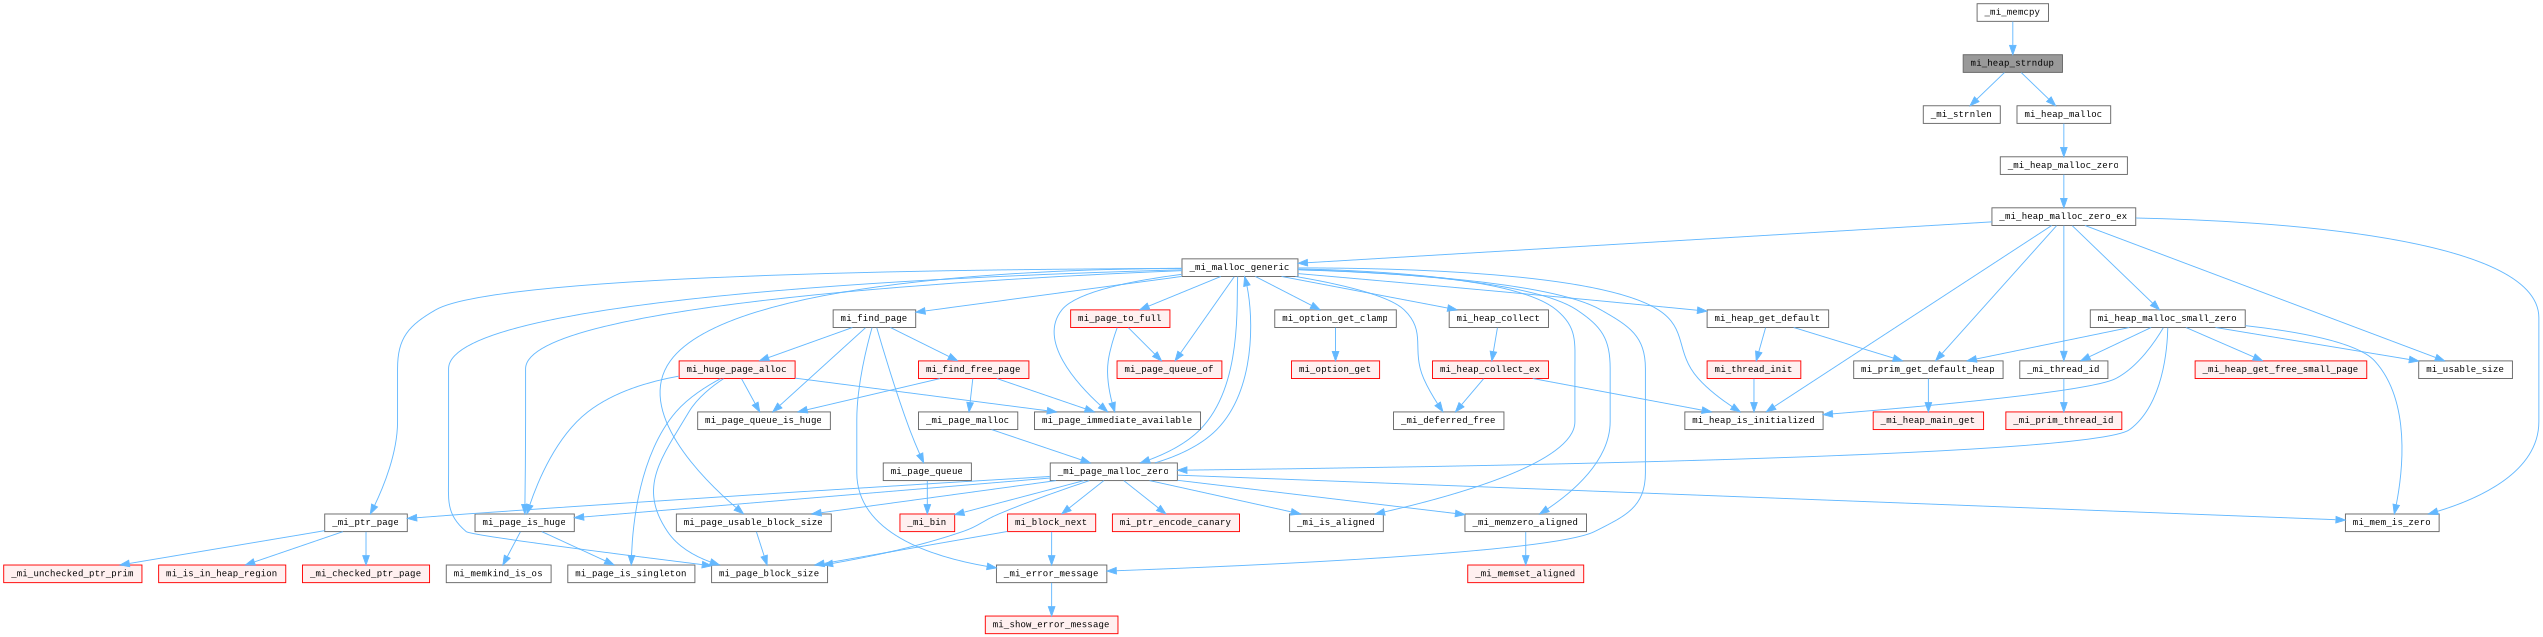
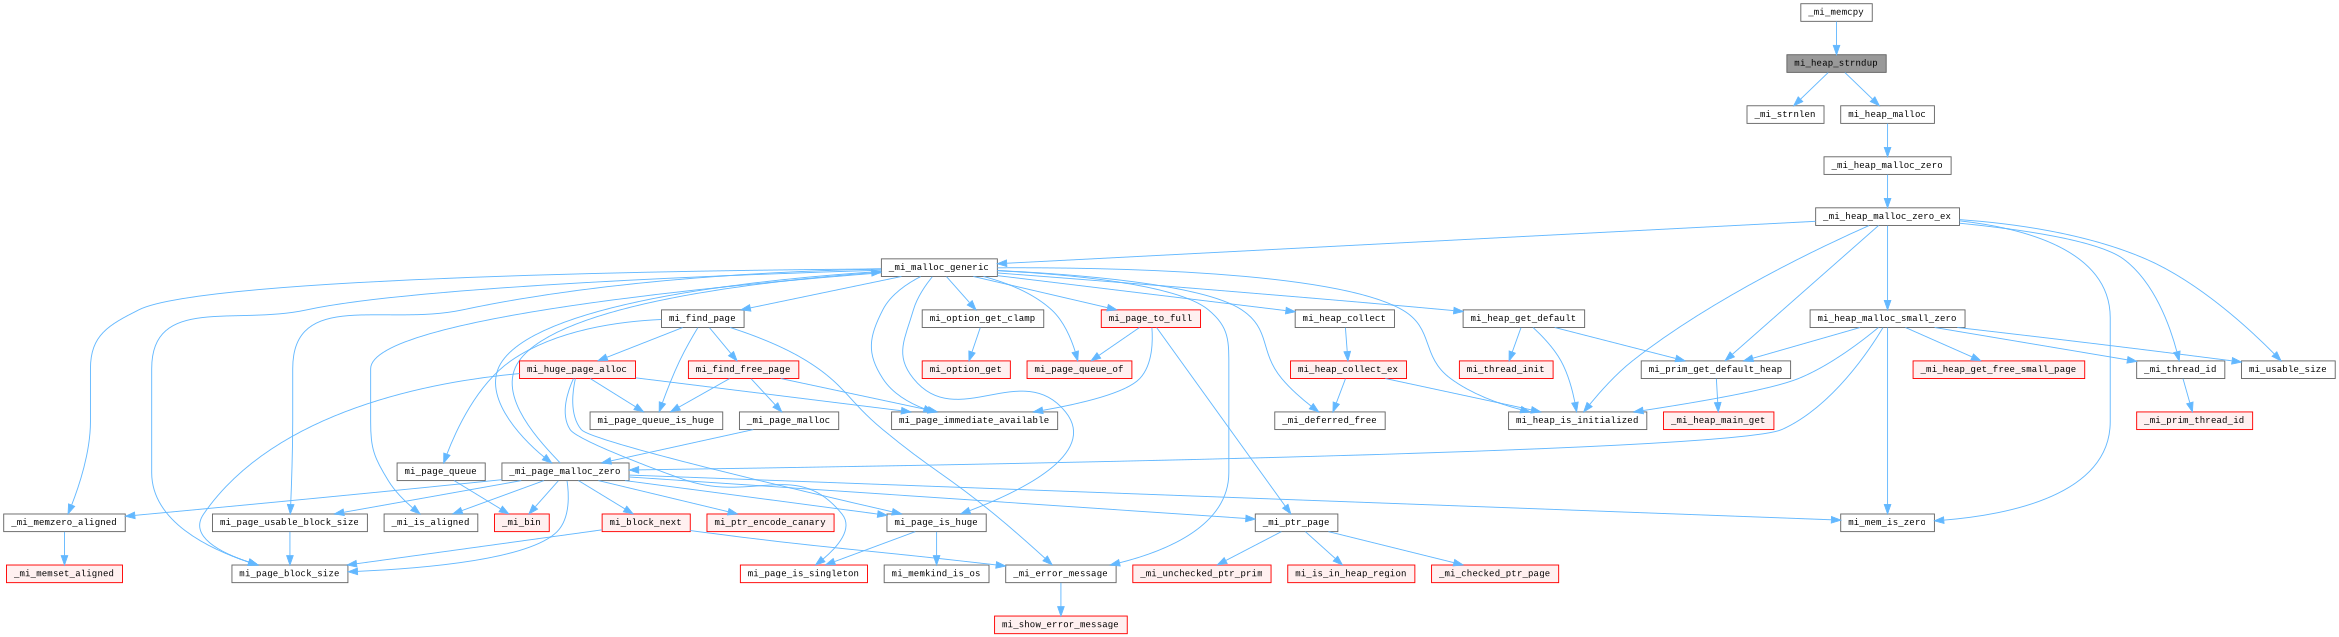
(700, 278) -> (1221, 417)
(1754, 391) -> (1561, 361)
(631, 574) -> (804, 574)
